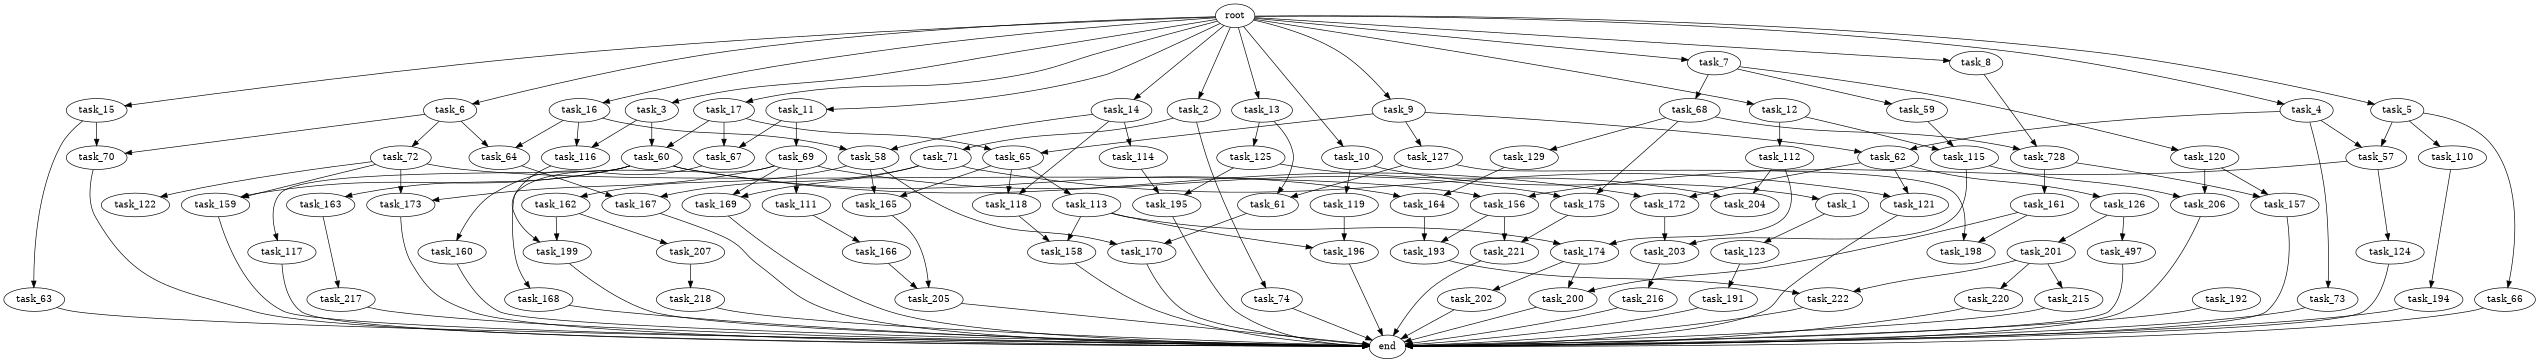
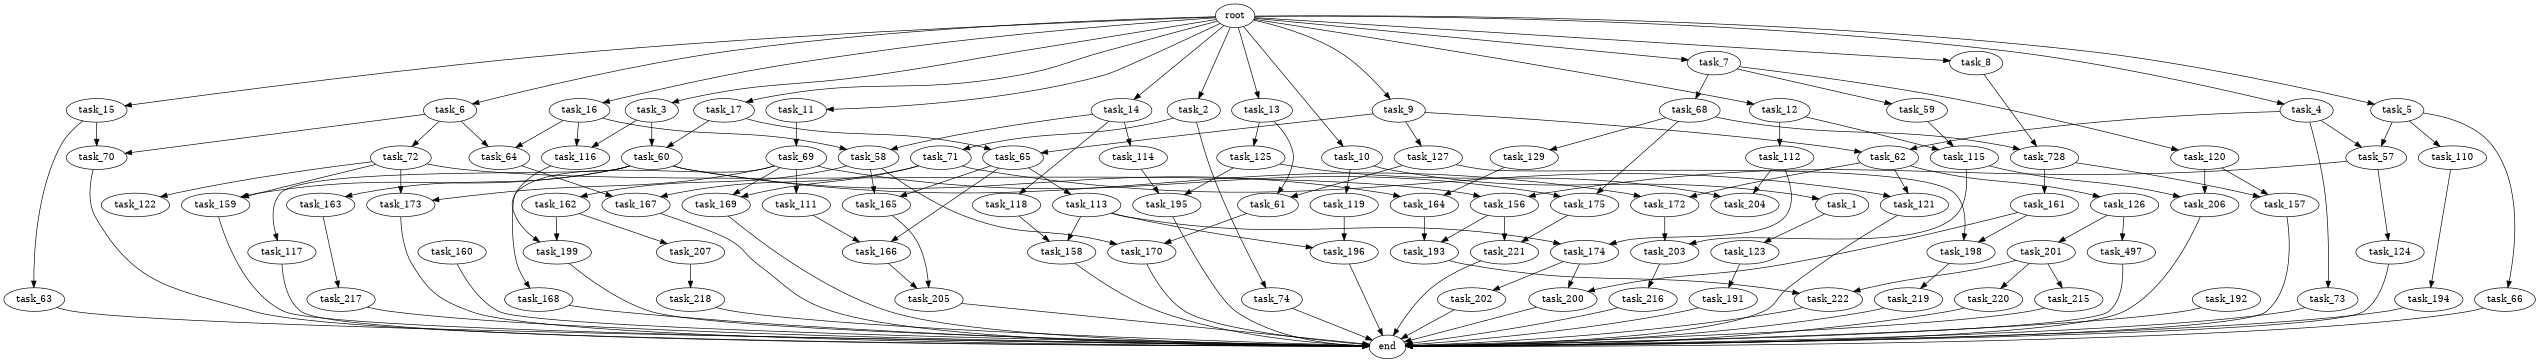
(724, 158) -> none
(1010, 178) -> (948, 203)
none -> (1908, 300)
